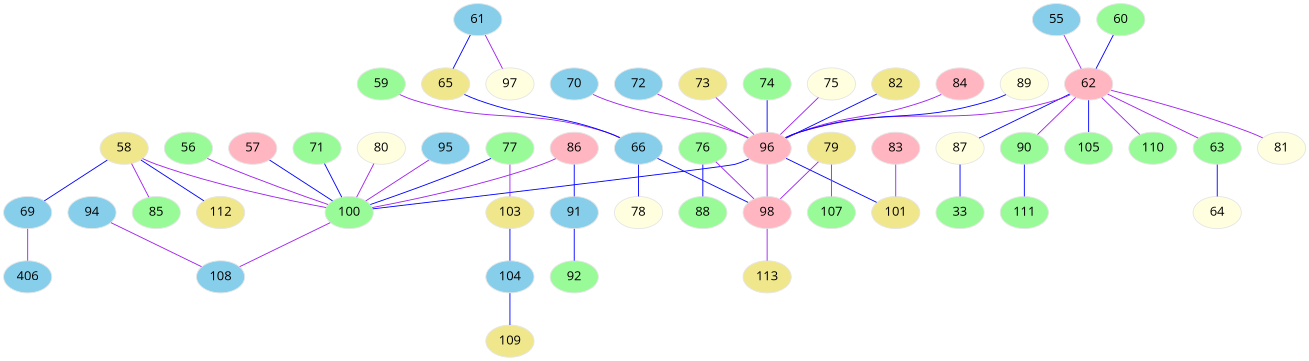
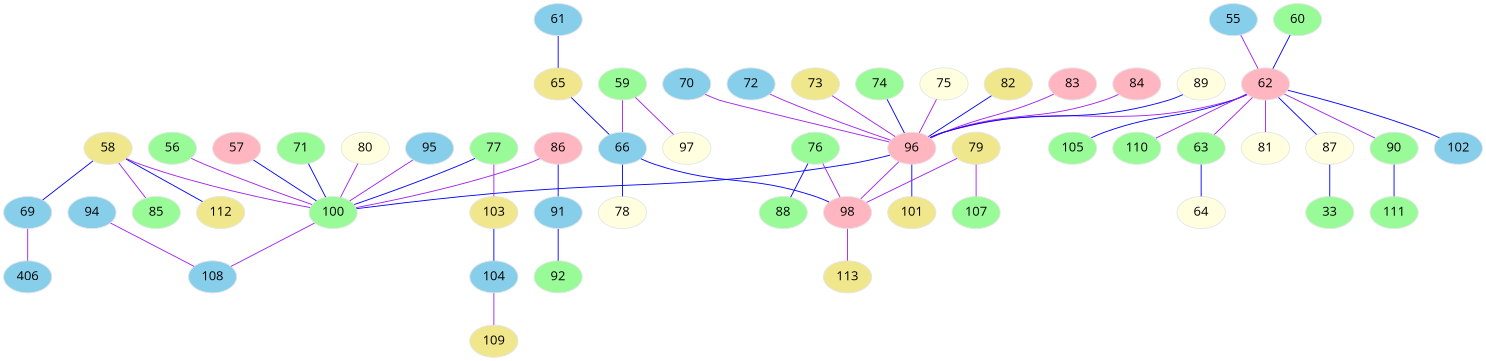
(494, 52) -> (655, 116)
none -> (1458, 148)
(896, 180) -> (1005, 112)
(510, 309) -> (494, 309)
